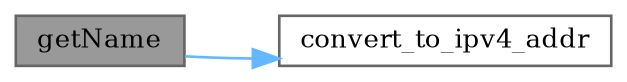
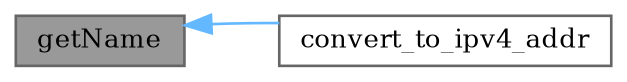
(219, 58) -> (245, 23)
